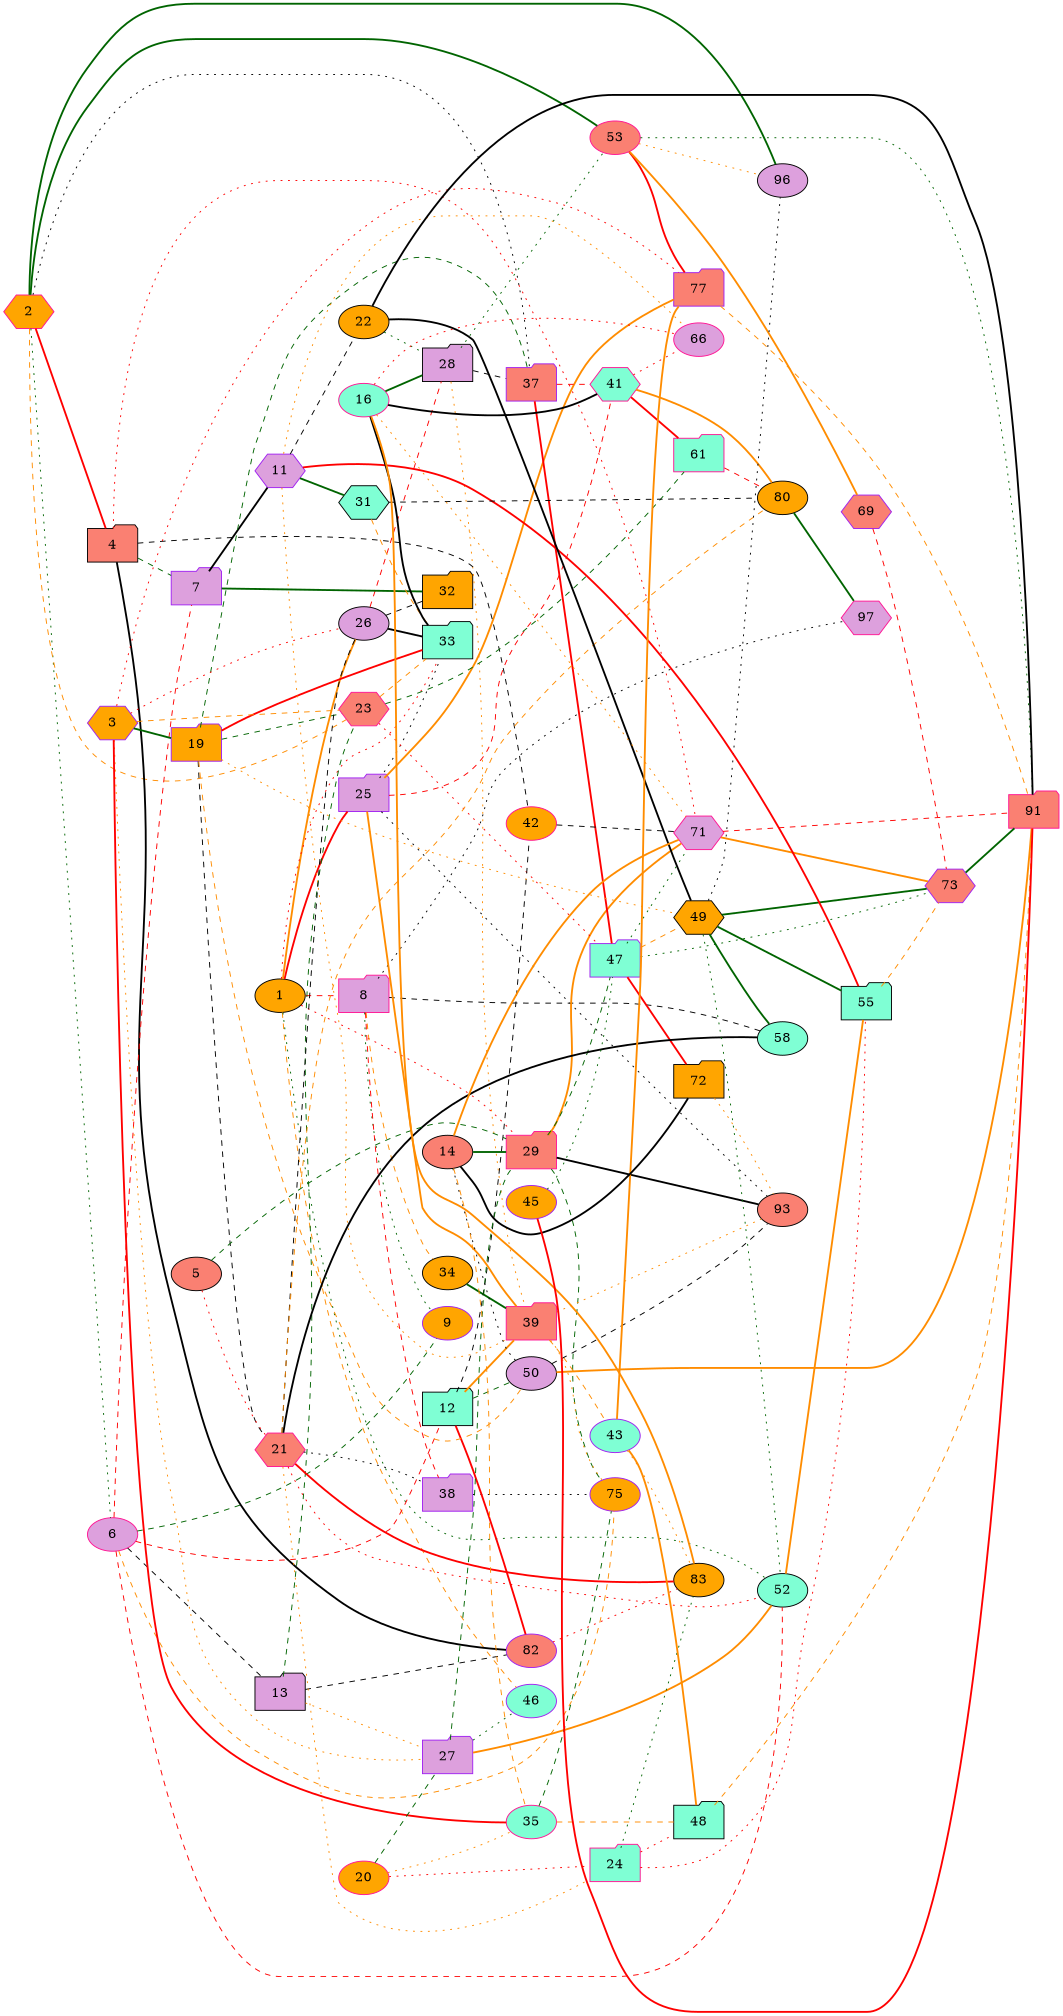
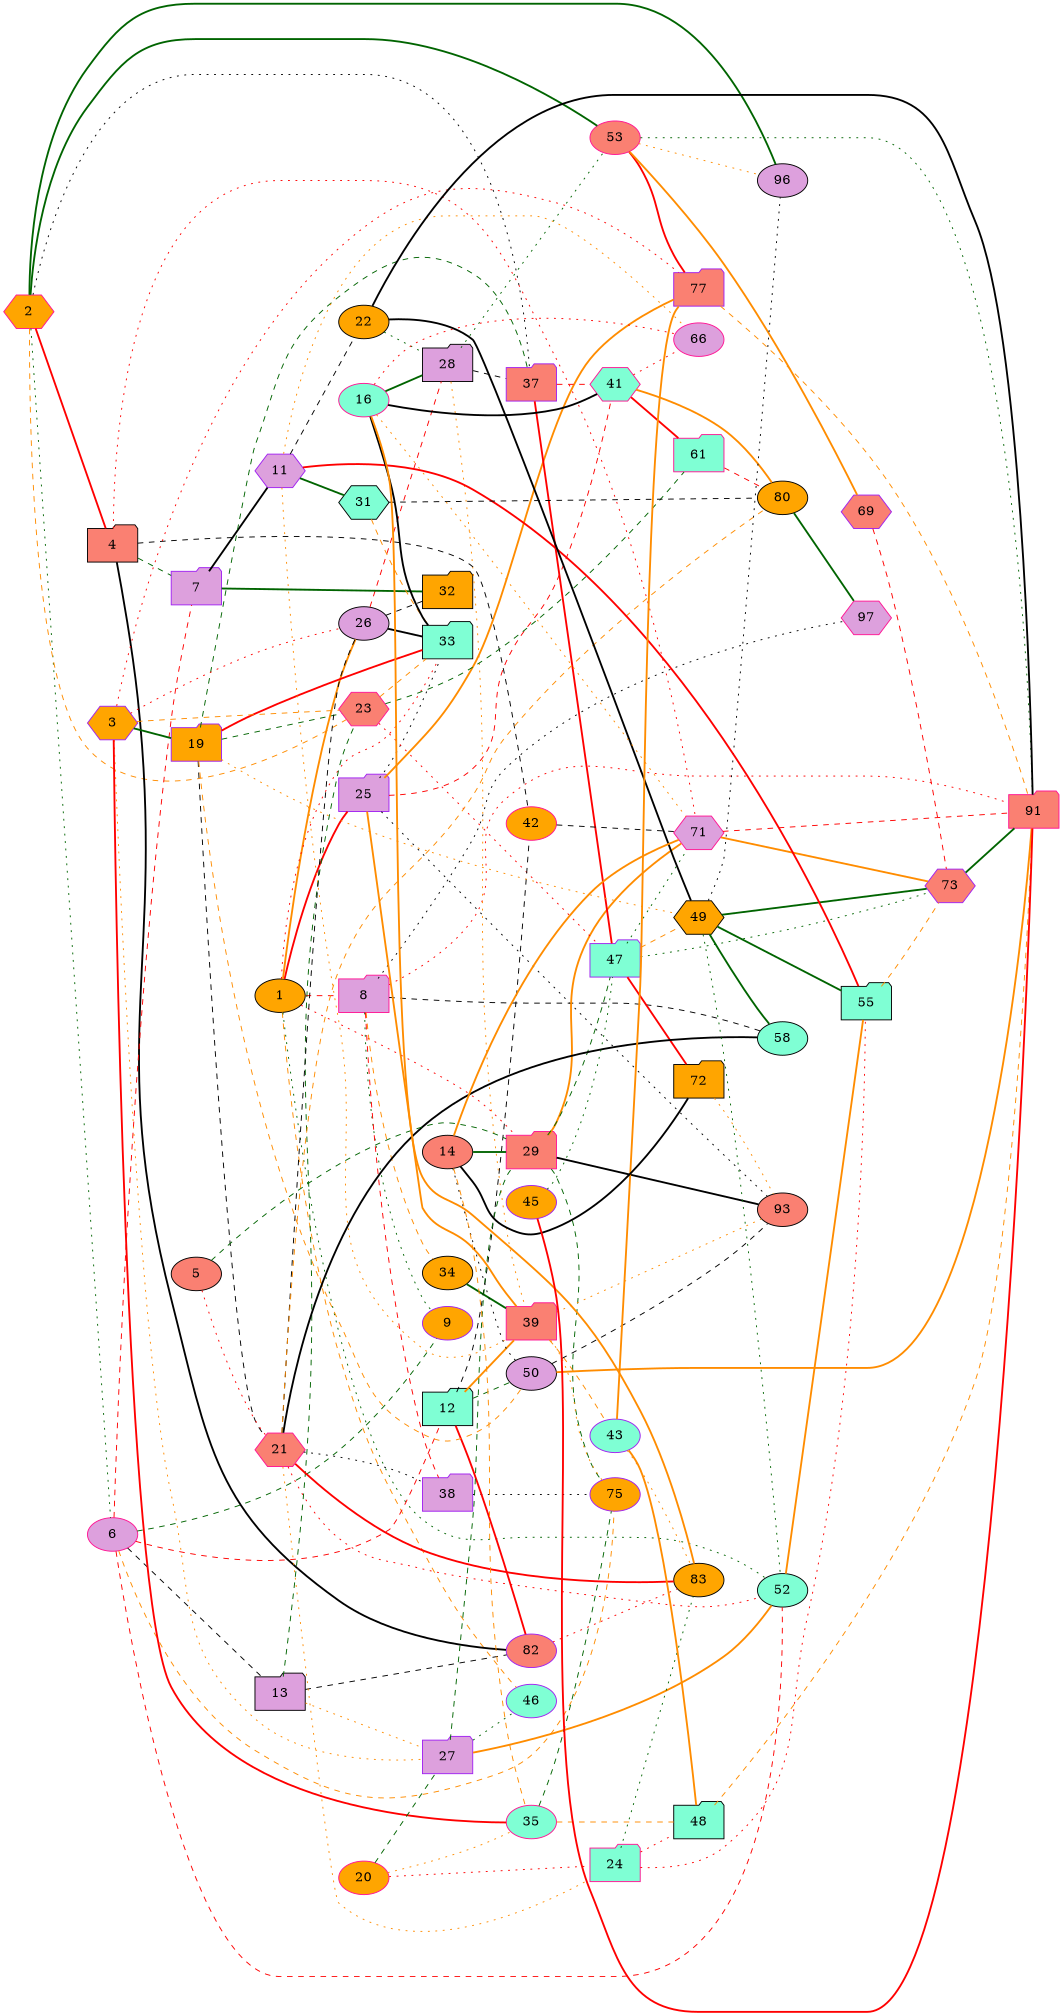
none -> (618, 769)
